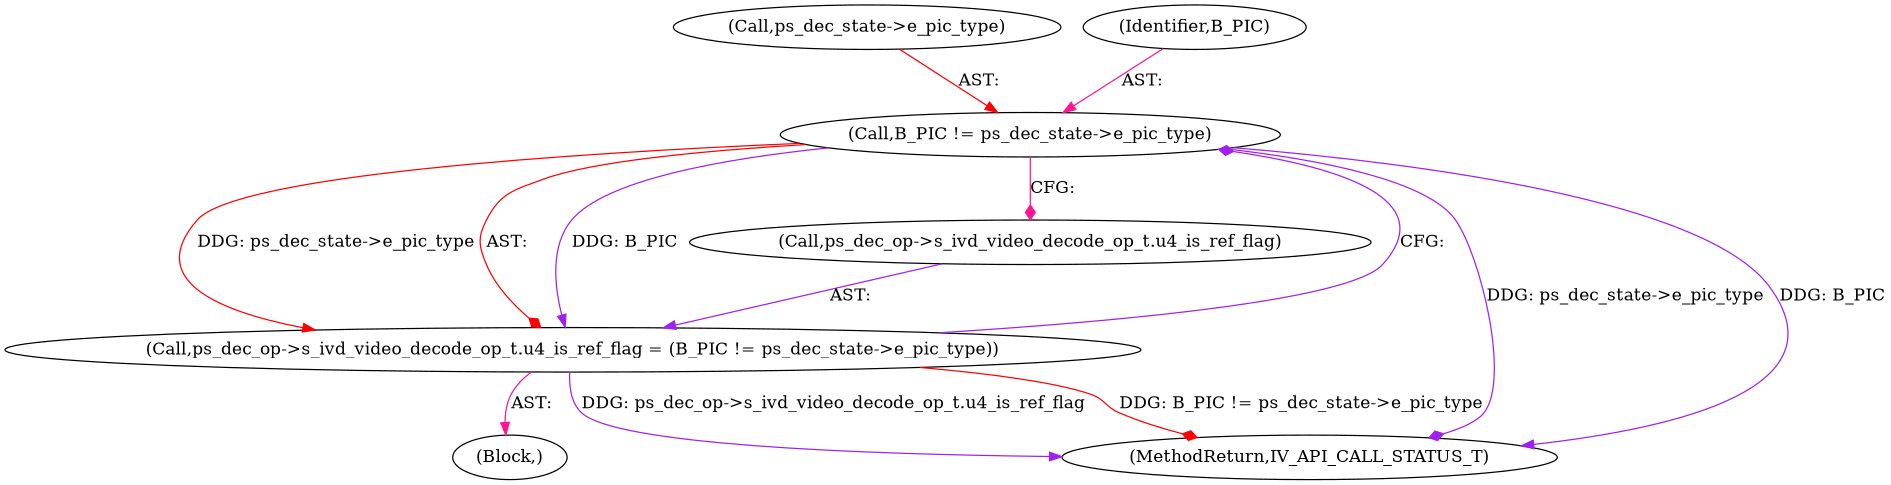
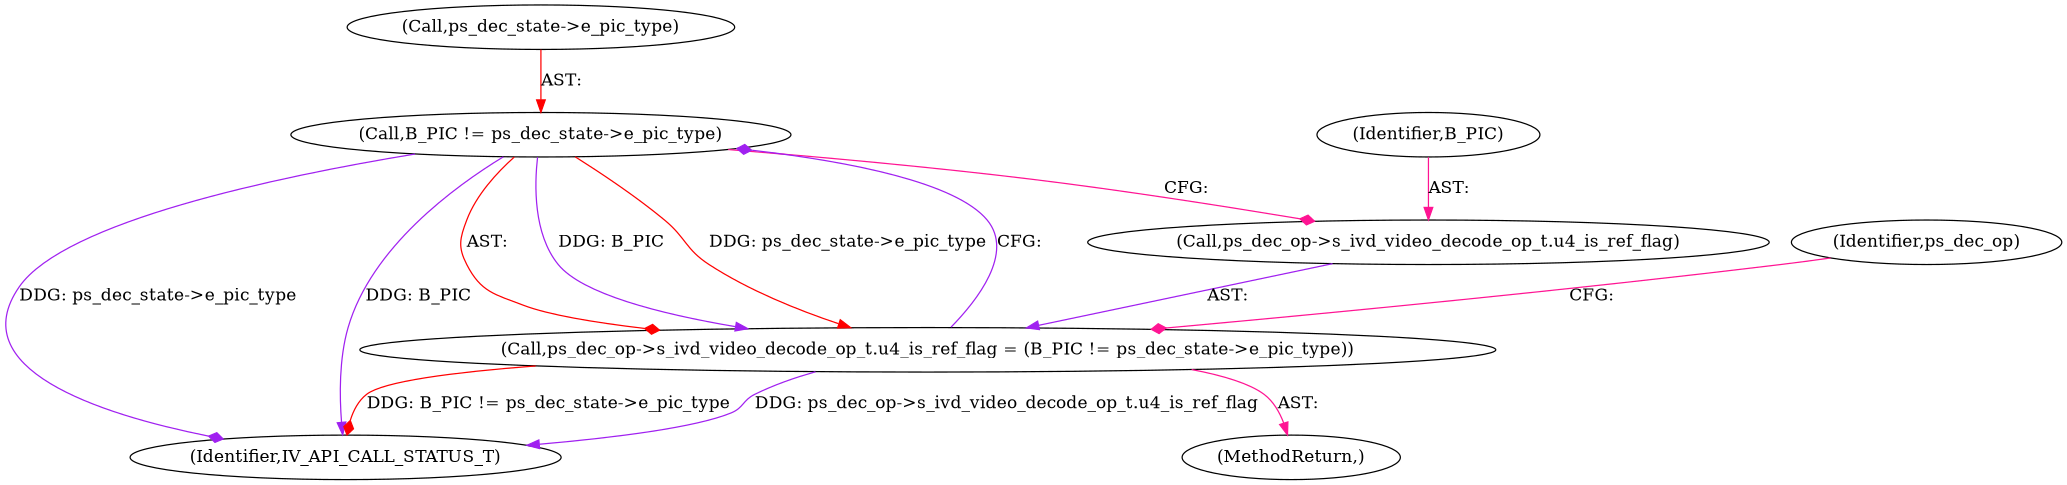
(1118, 77) -> (1428, 182)
none -> (1927, 242)
(510, 457) -> (1291, 457)
(1310, 457) -> (346, 457)
